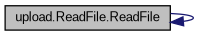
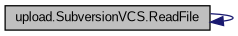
(88, 18) -> (108, 18)
